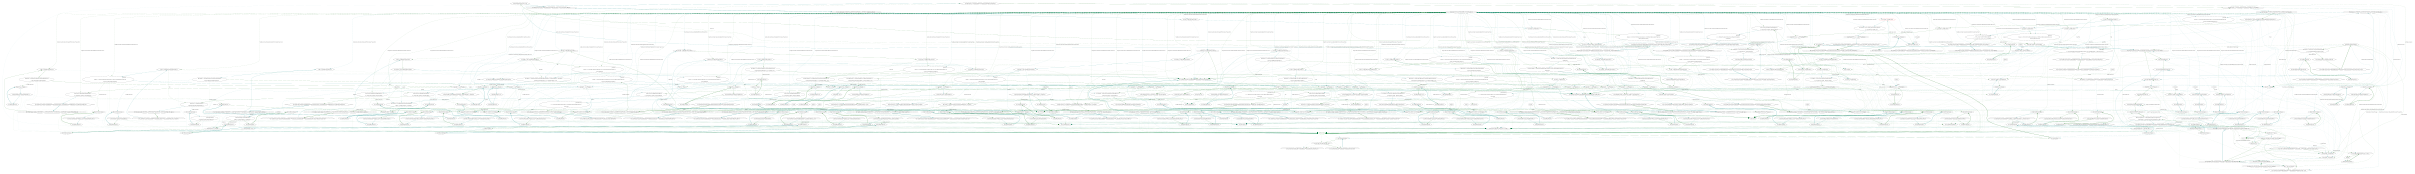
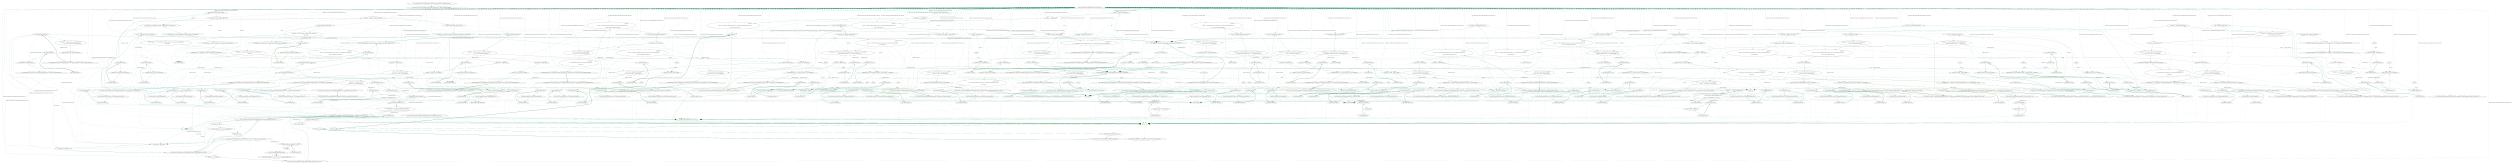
(520, 4) -> none
(1679, 13) -> none
